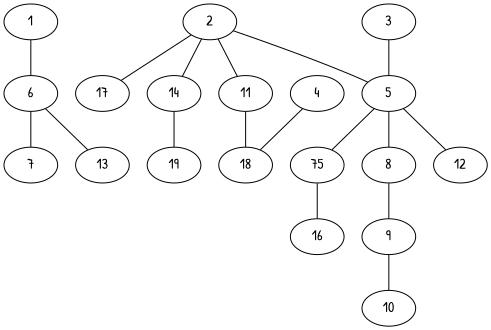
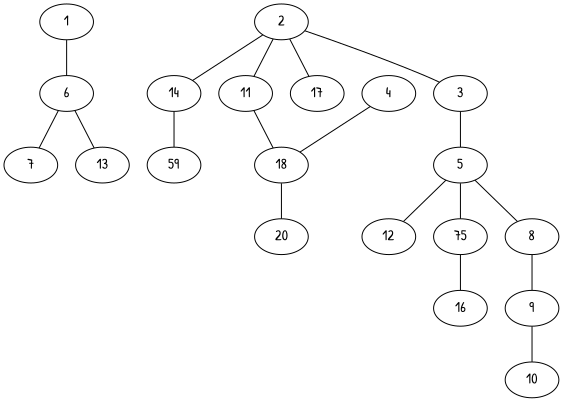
(301, 55) -> (373, 55)
(174, 165) -> (174, 165)
none -> (281, 237)
